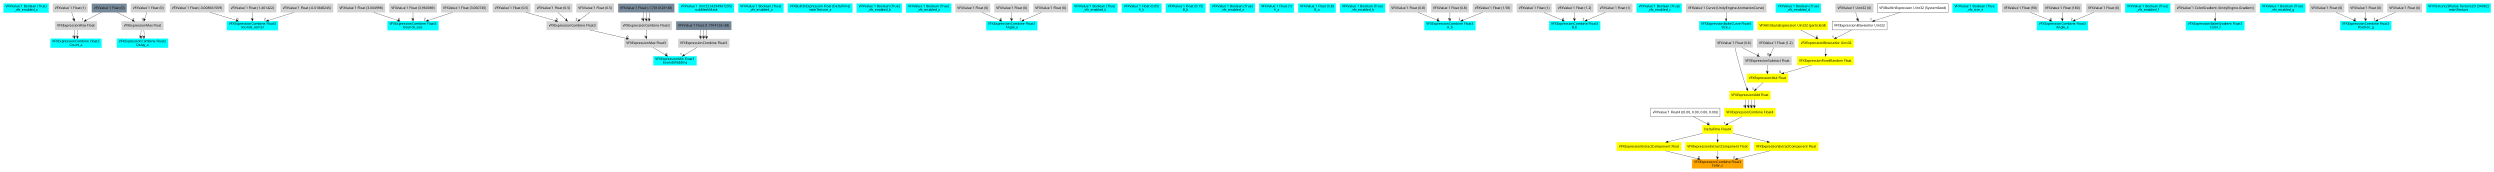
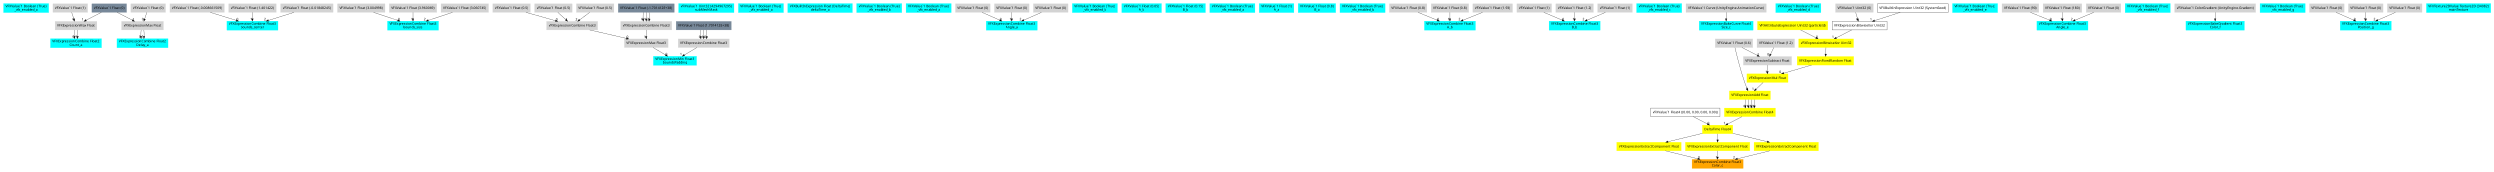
(820, 8) -> (820, 8)
(1975, 8) -> (1975, 8)
